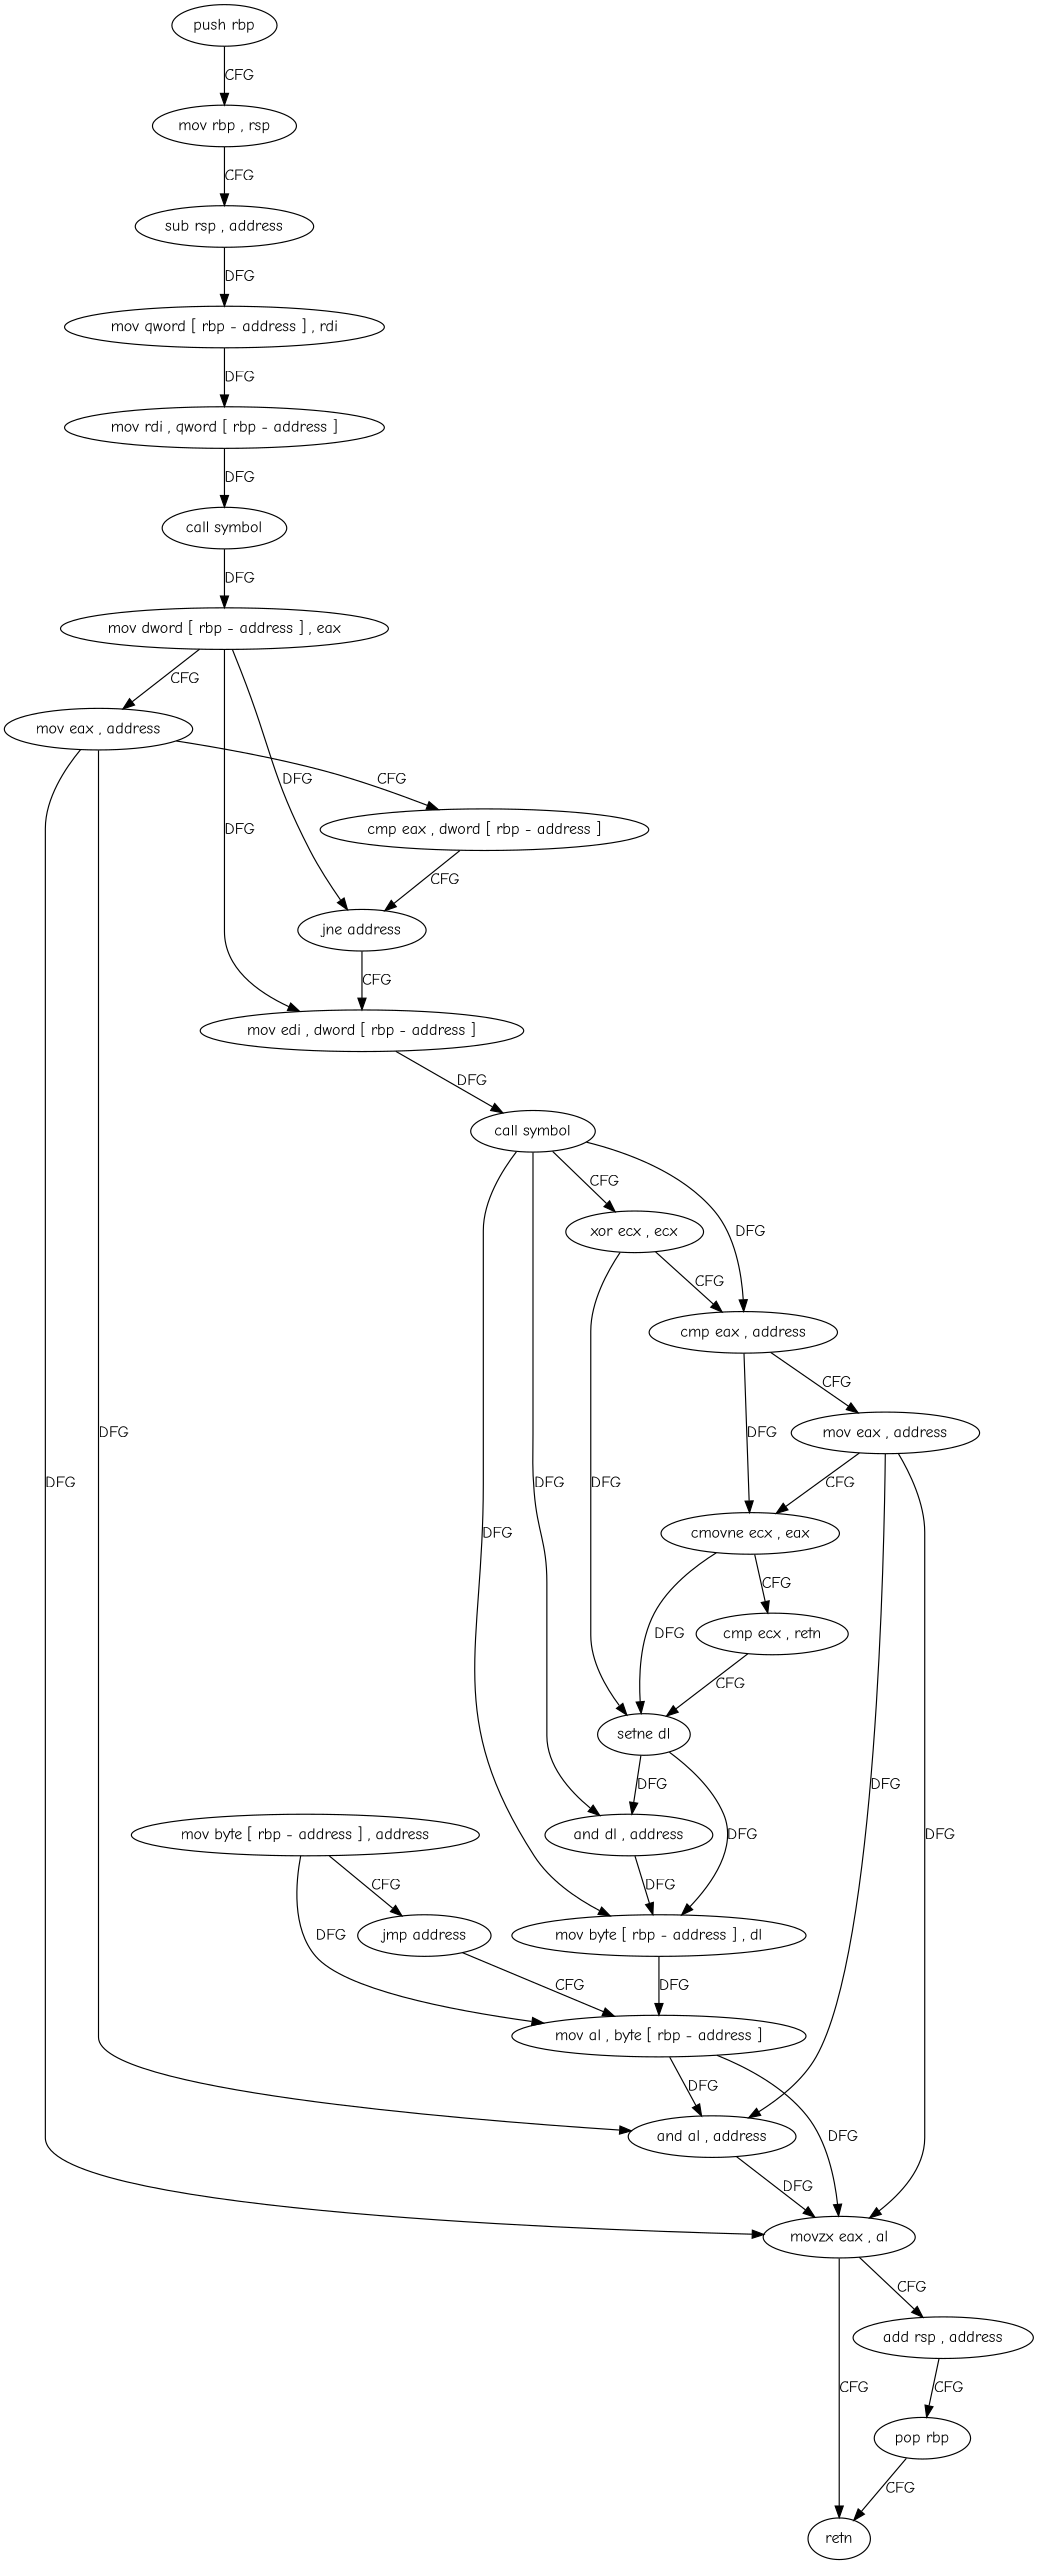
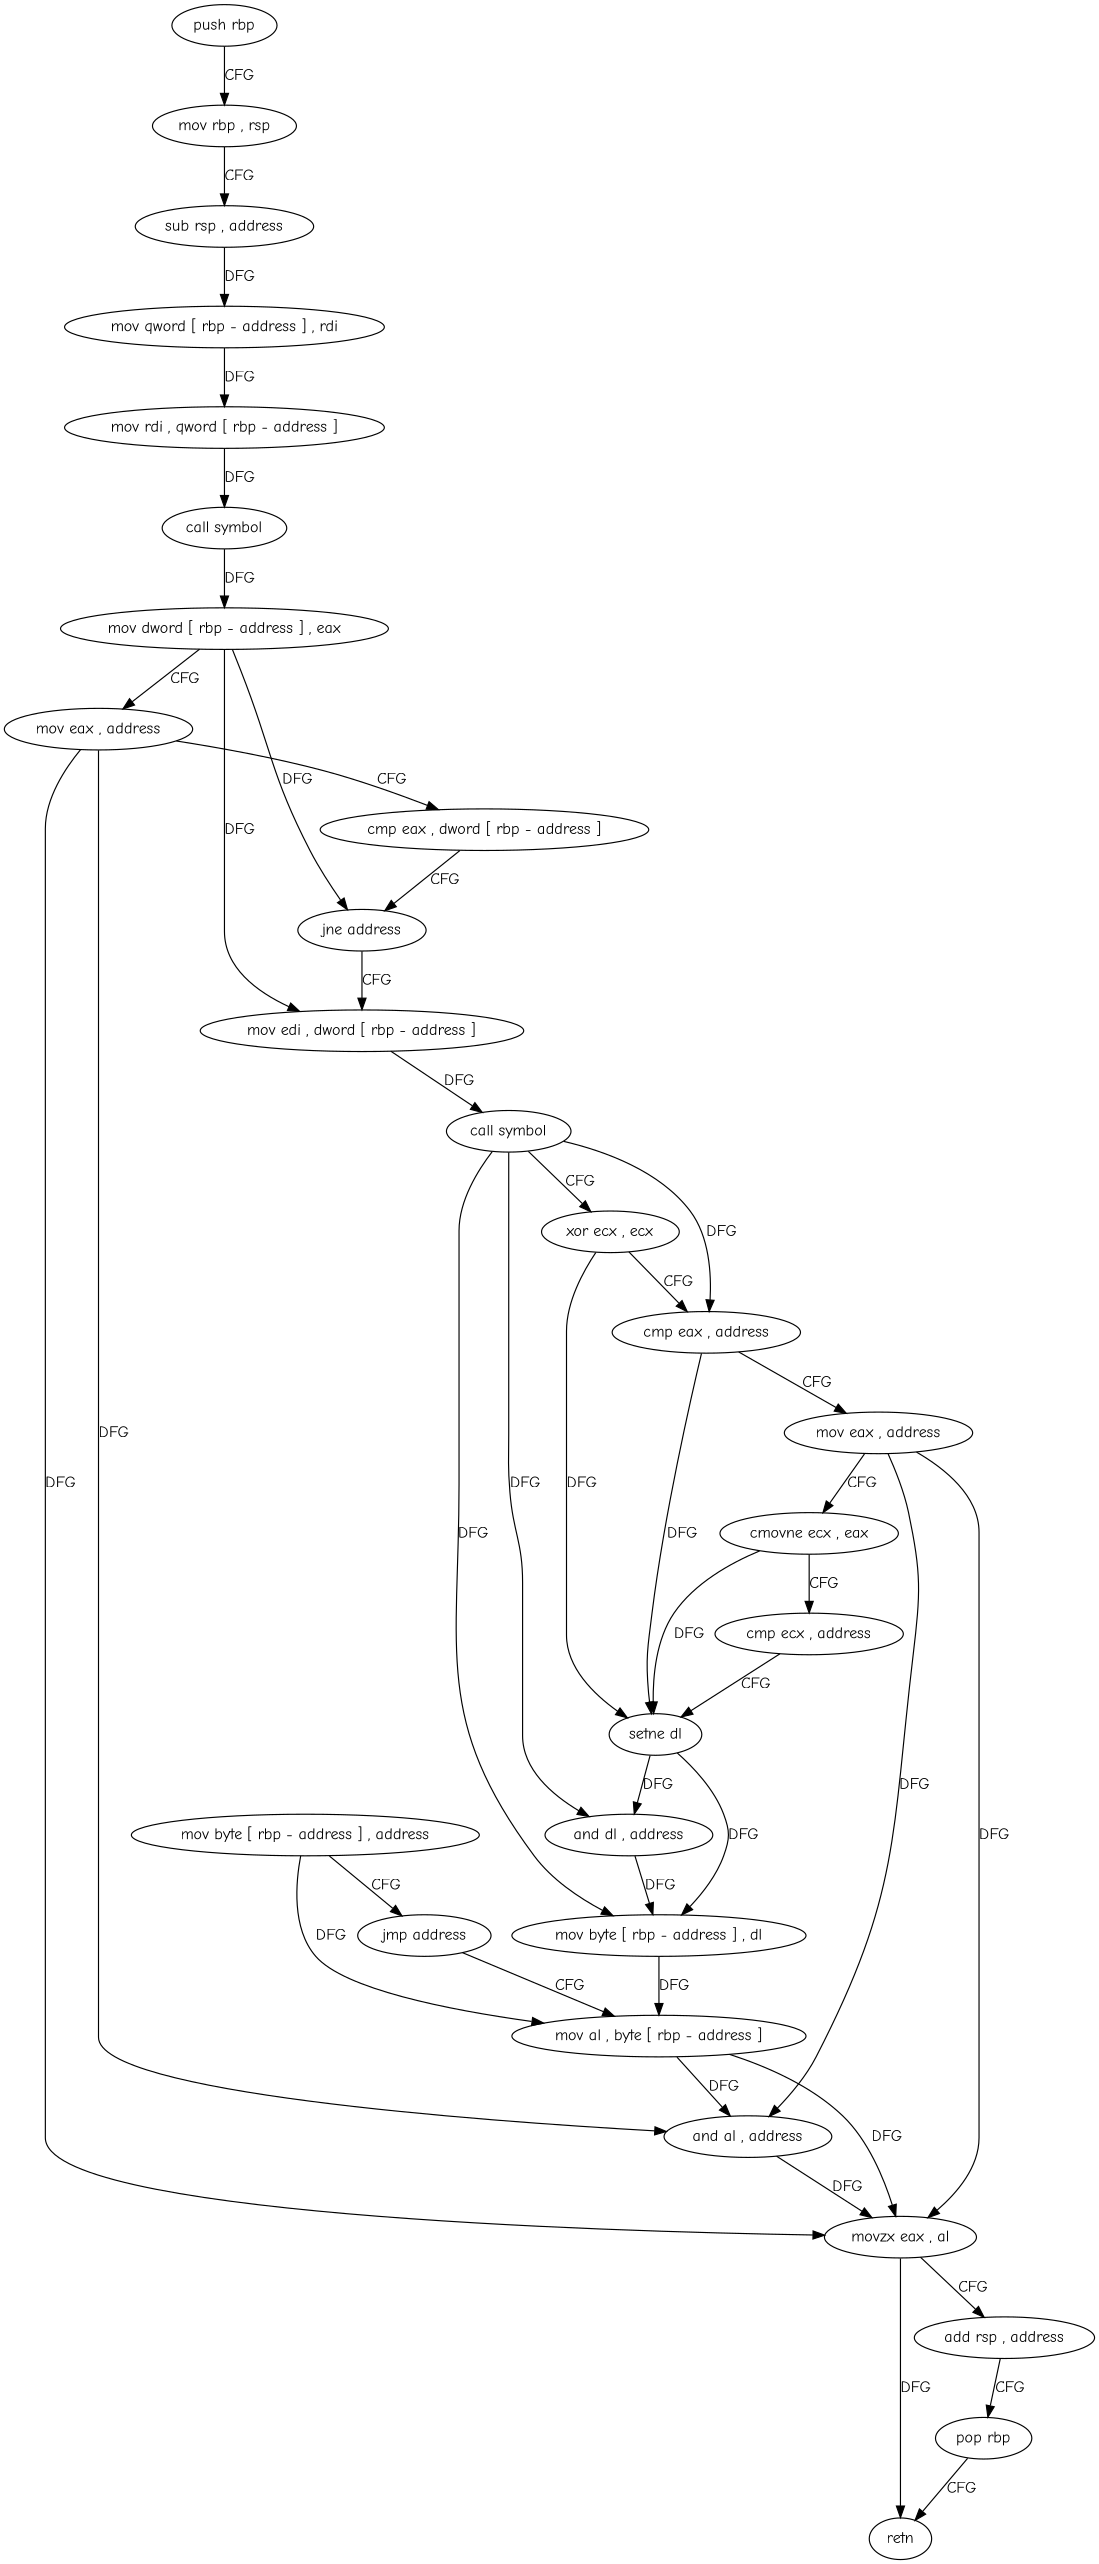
(747, 1427) -> (665, 1527)
(772, 1634) -> (809, 1634)
(854, 2388) -> (916, 2388)
